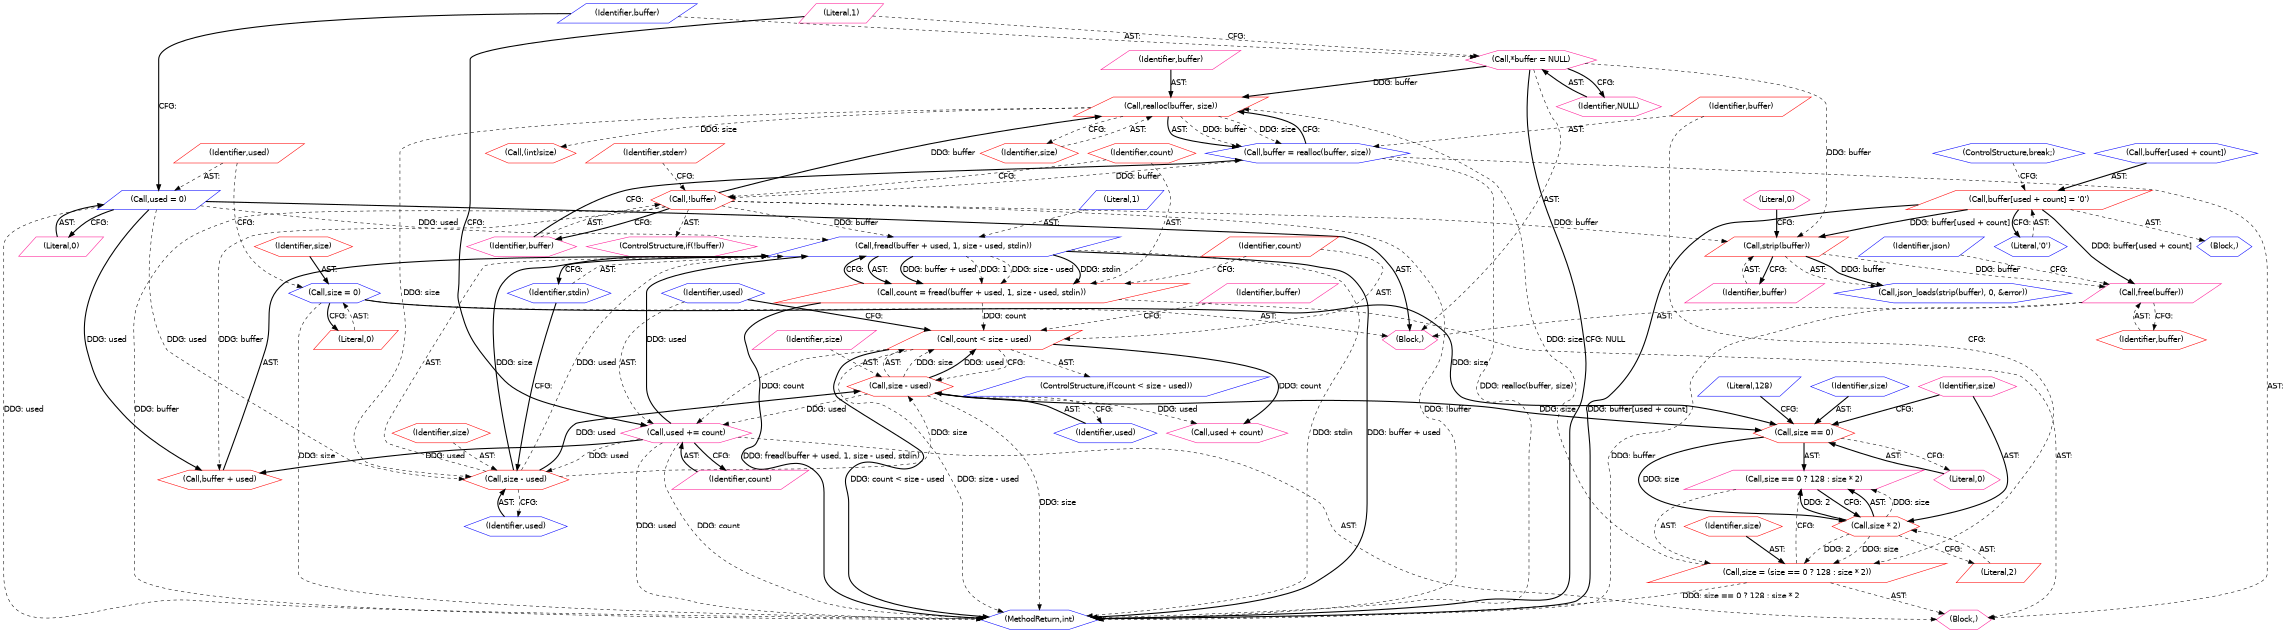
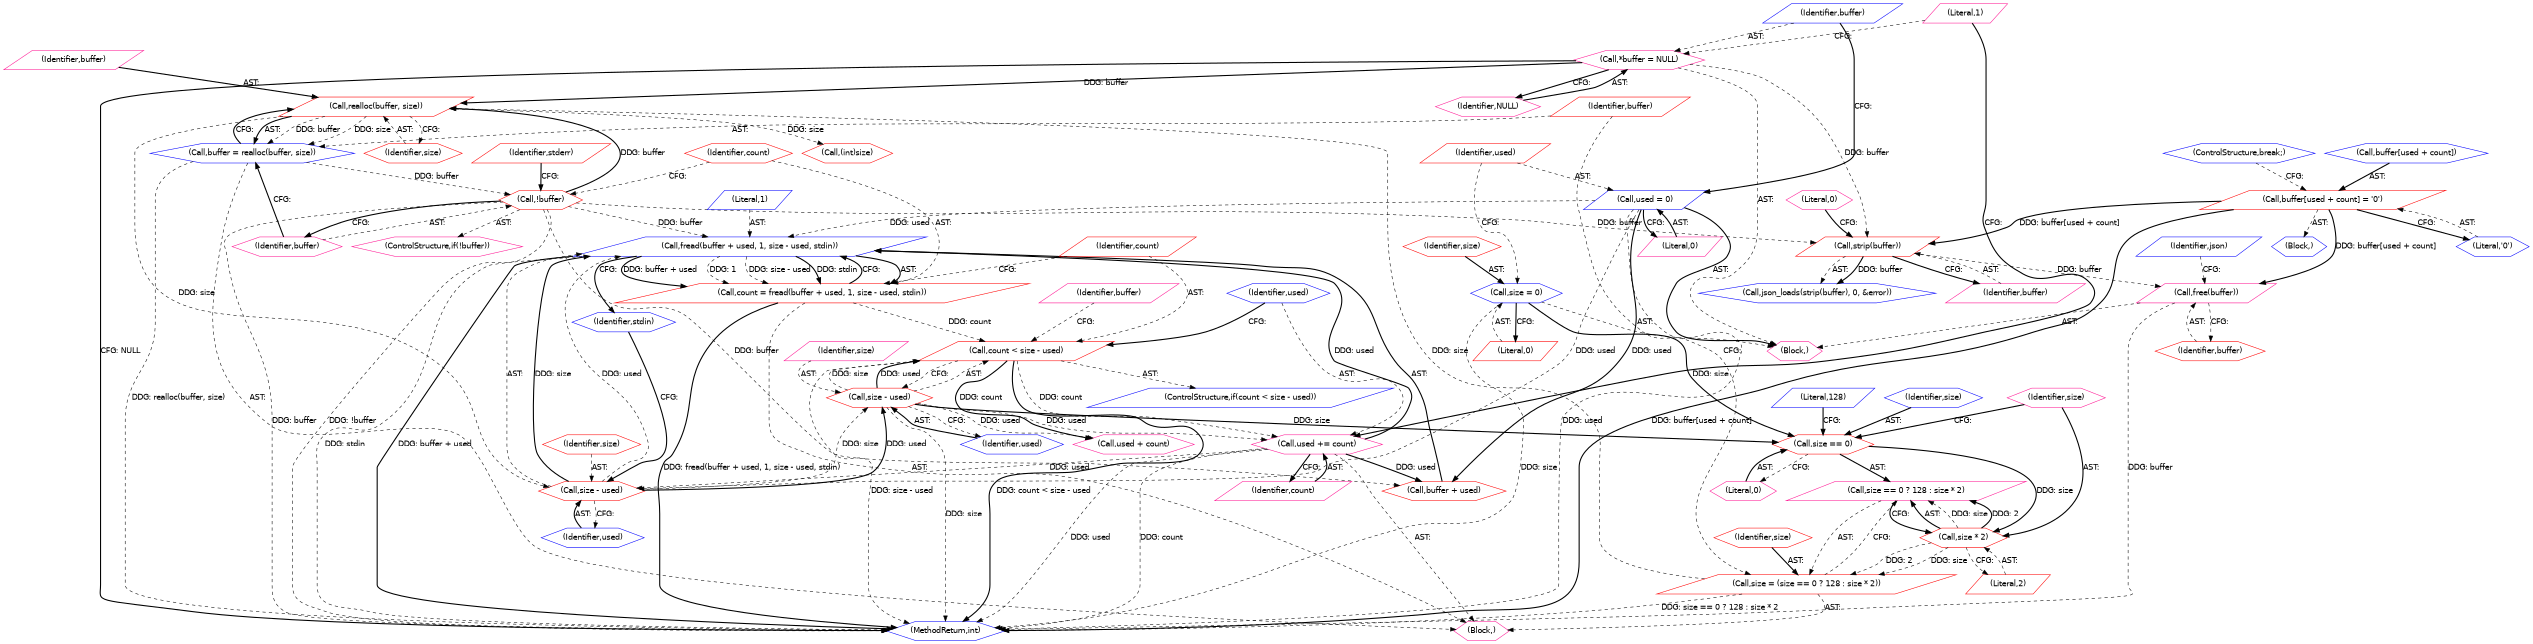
(672, 174) -> (541, 174)
(665, 262) -> none
